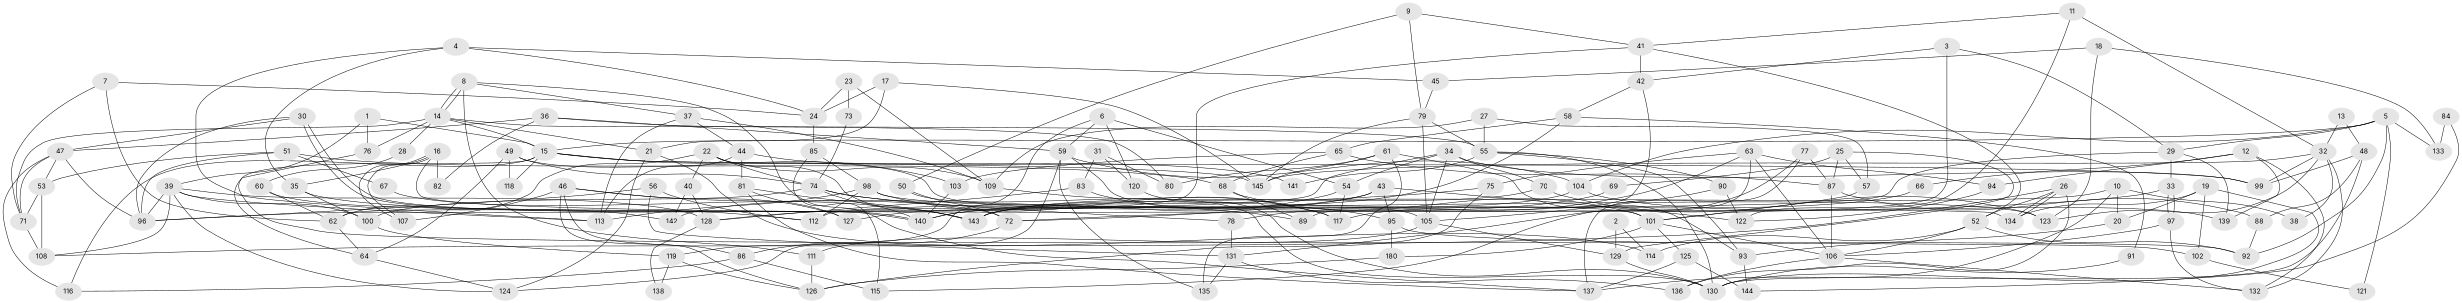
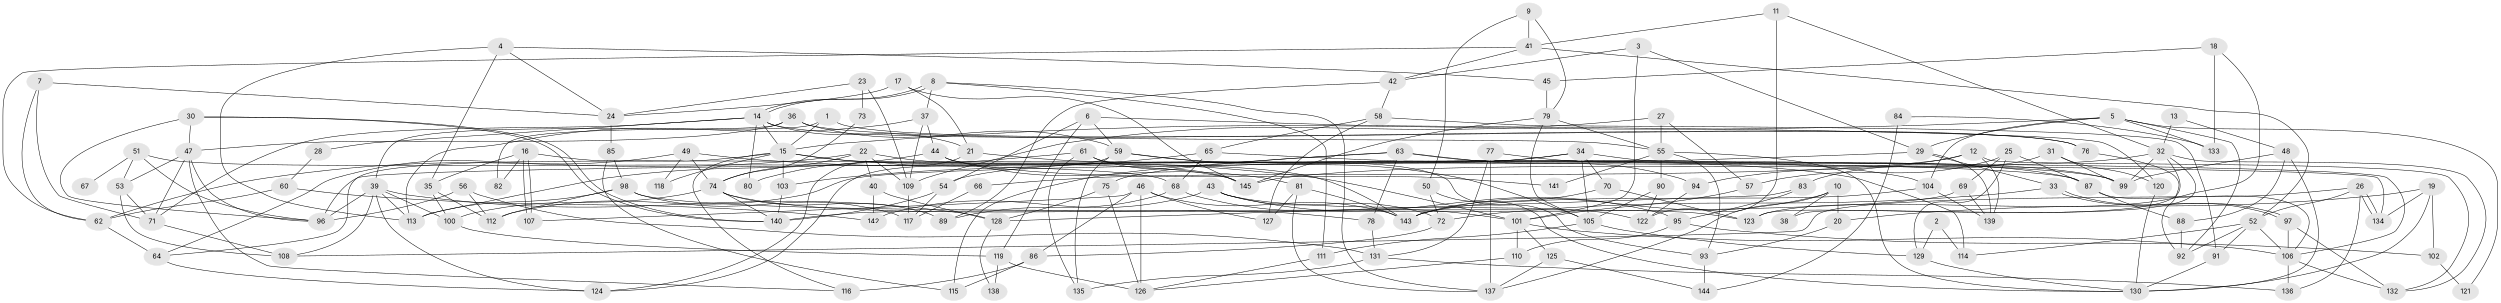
(1134, 169) -> (2091, 171)
(667, 204) -> none
none -> (1977, 204)
none -> (2235, 239)
(1392, 257) -> (1517, 257)
